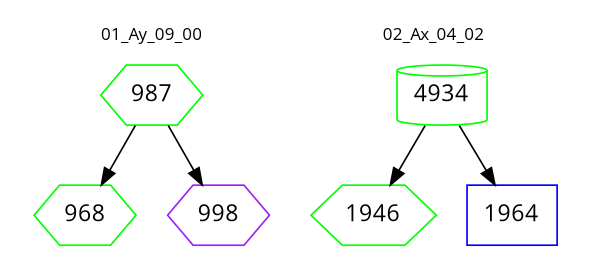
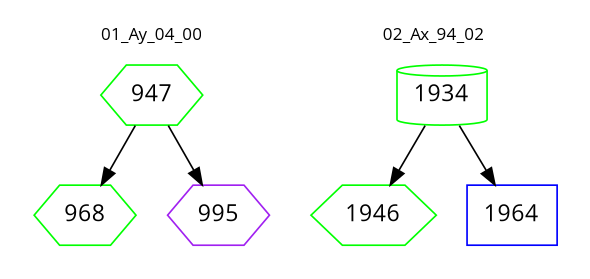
(152, 36) -> (152, 36)
(434, 36) -> (434, 36)
(152, 95) -> (152, 95)
(442, 95) -> (442, 95)
(219, 215) -> (219, 215)
